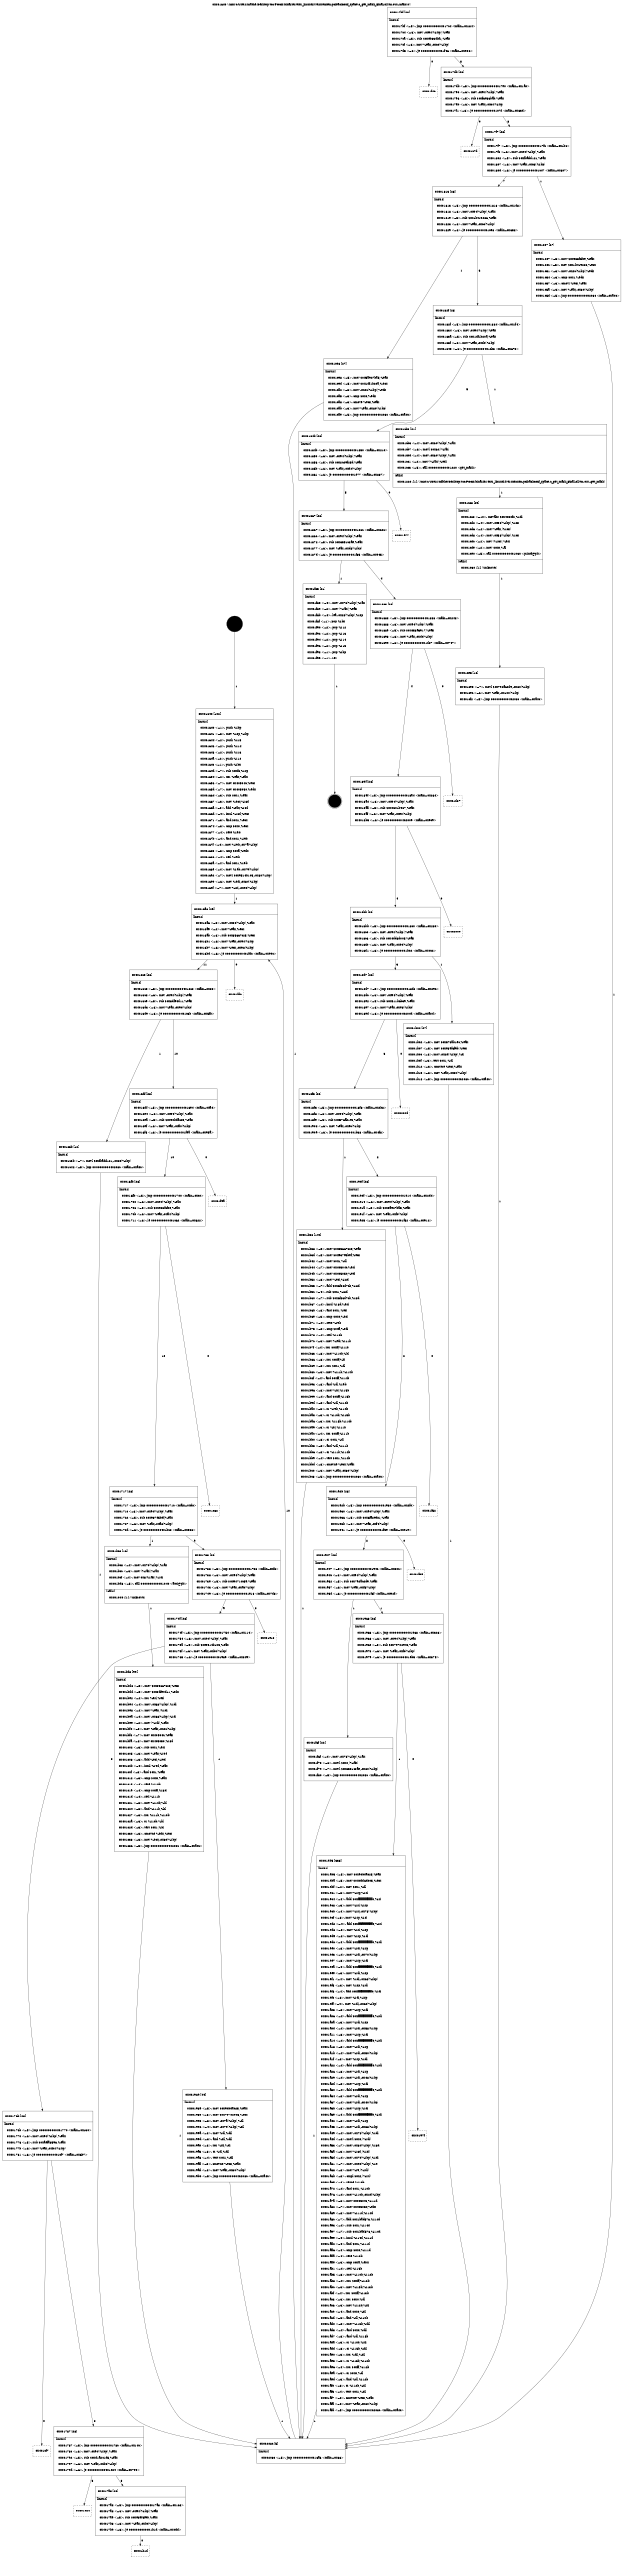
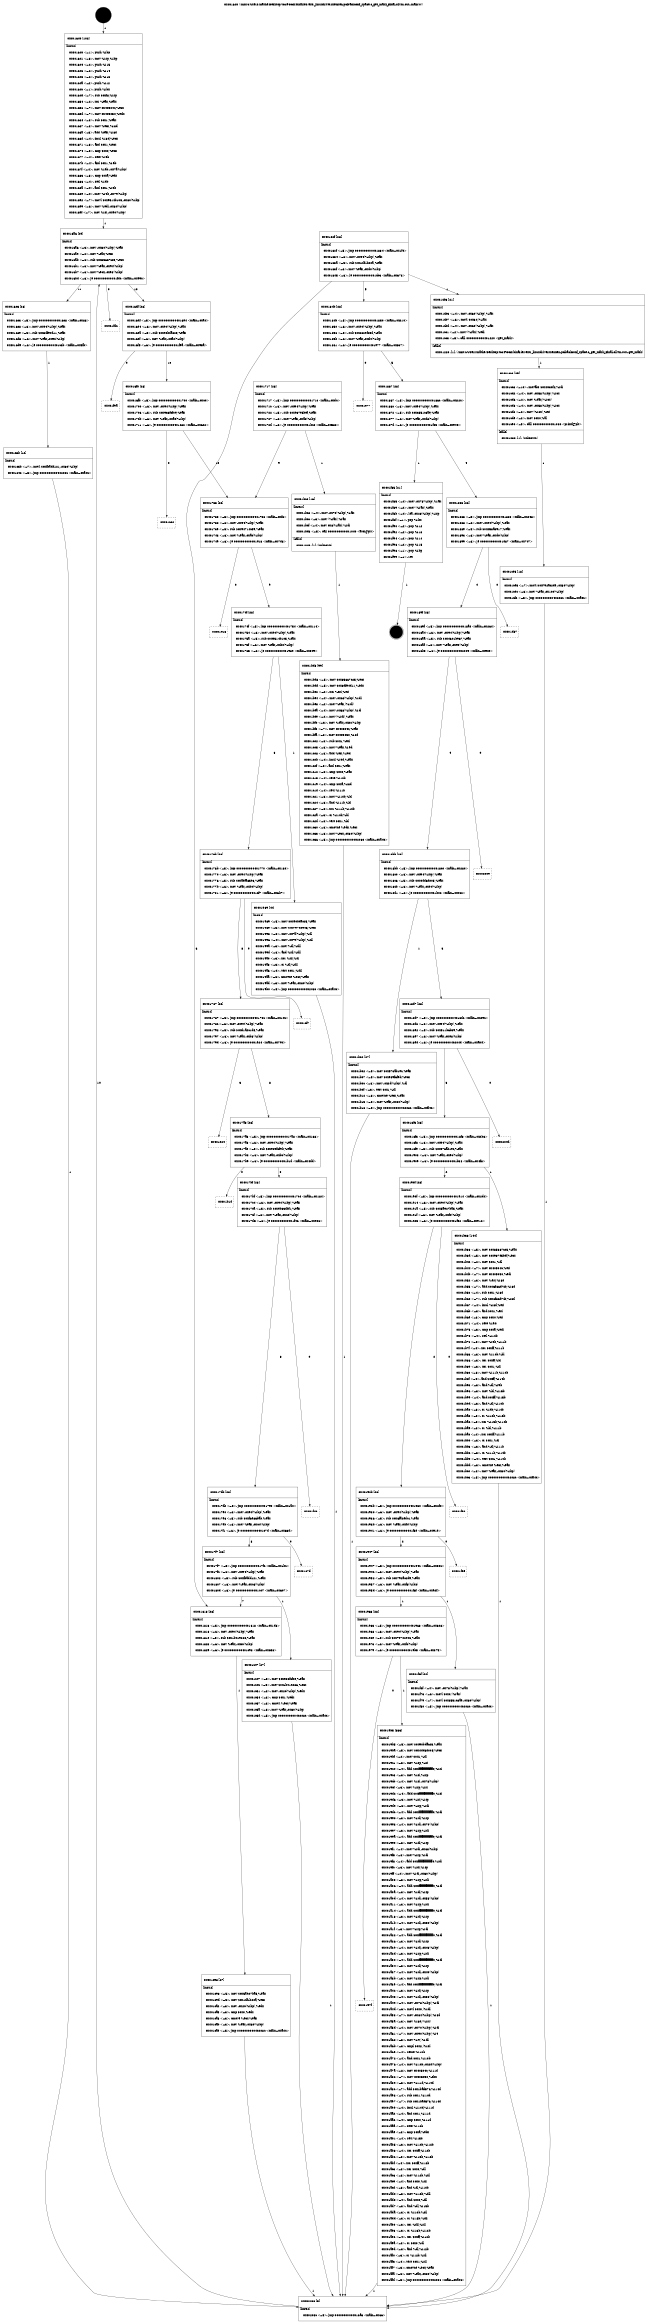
(478, 270) -> (195, 920)
(173, 1053) -> (136, 292)
none -> (278, 1171)
(158, 1355) -> (205, 464)
